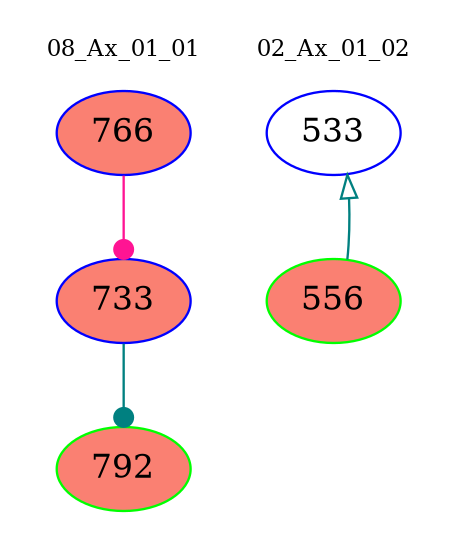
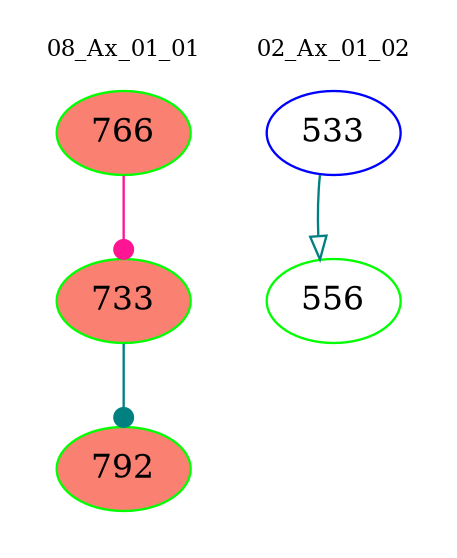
(124, 133) -> (124, 133)
(349, 229) -> (318, 205)
(124, 301) -> (124, 301)
(334, 301) -> (334, 301)
